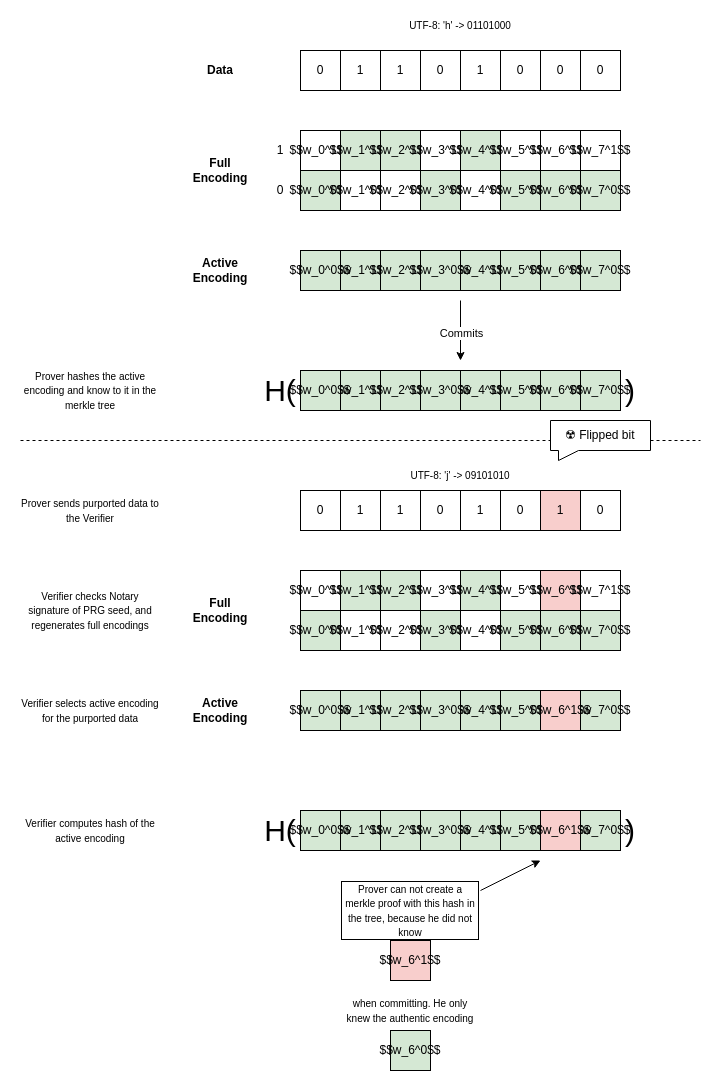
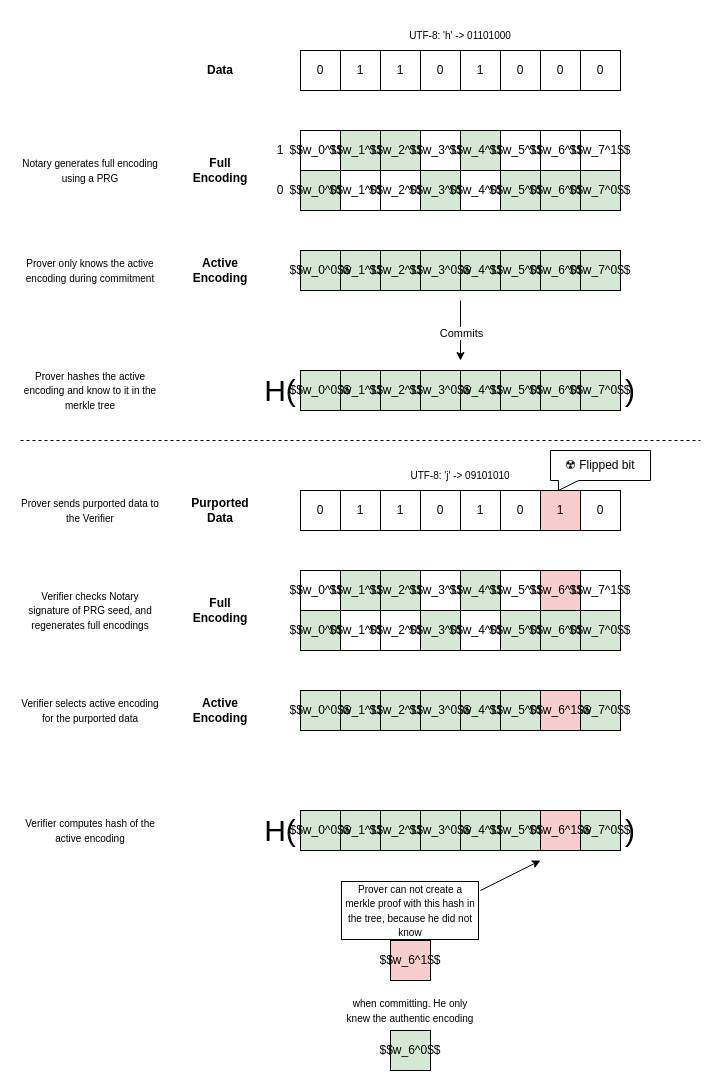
(461, 26) -> (461, 36)
none -> (91, 171)
none -> (91, 271)
(601, 441) -> (601, 471)
none -> (221, 511)
